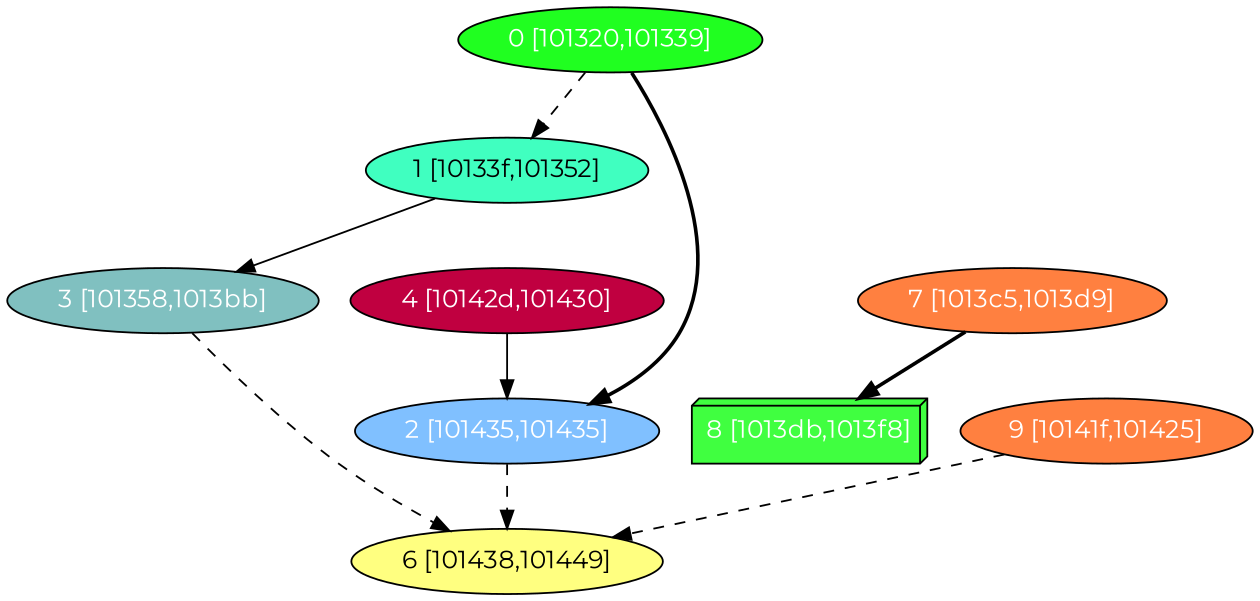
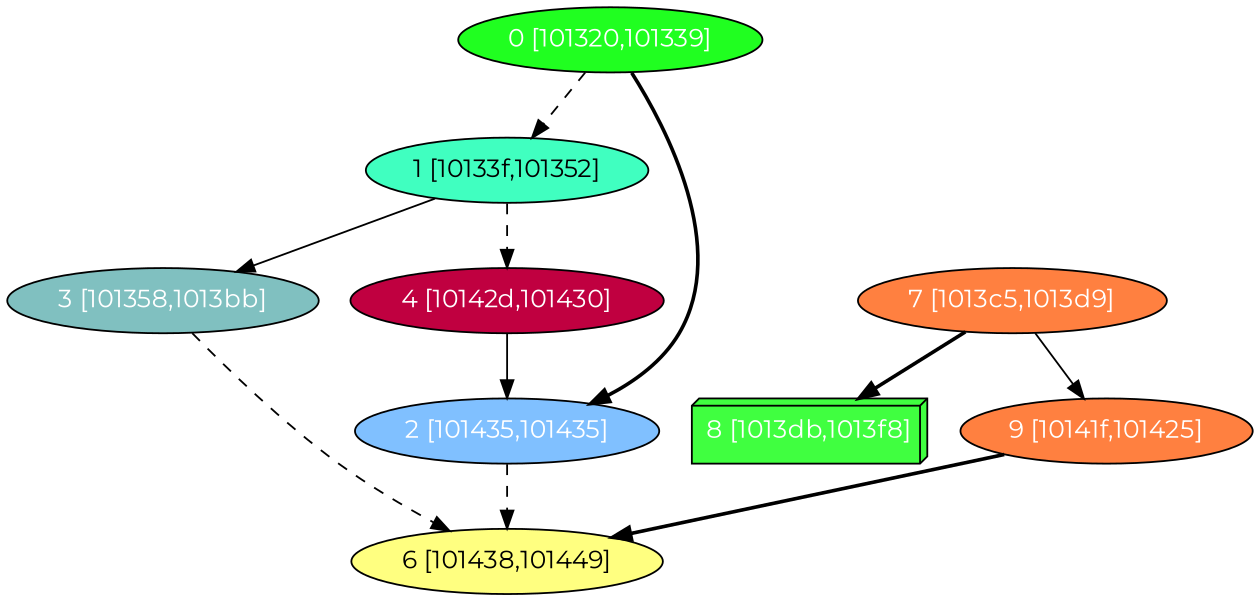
none -> (507, 227)
none -> (1054, 359)
(817, 494) -> (817, 494)
